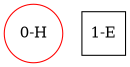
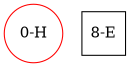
(104, 34) -> (104, 34)
